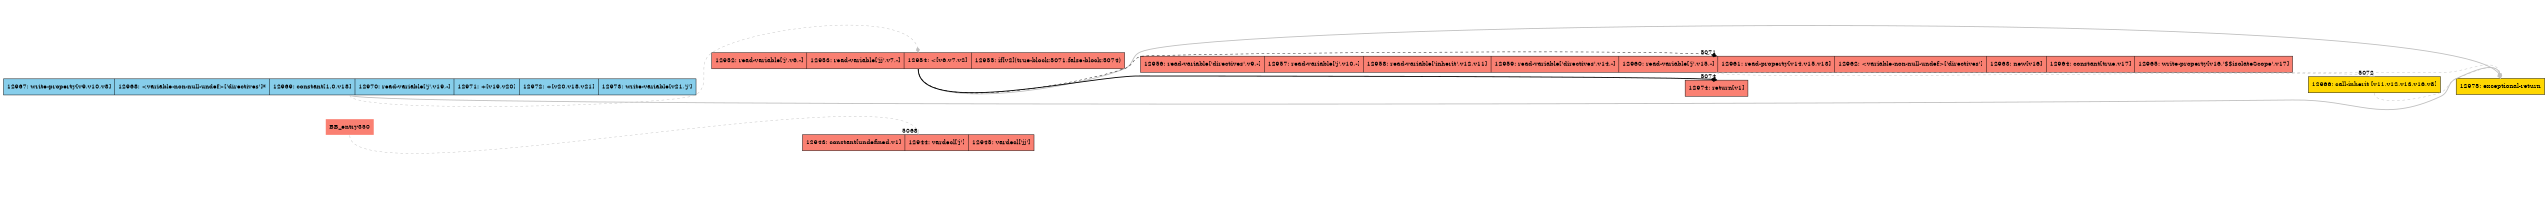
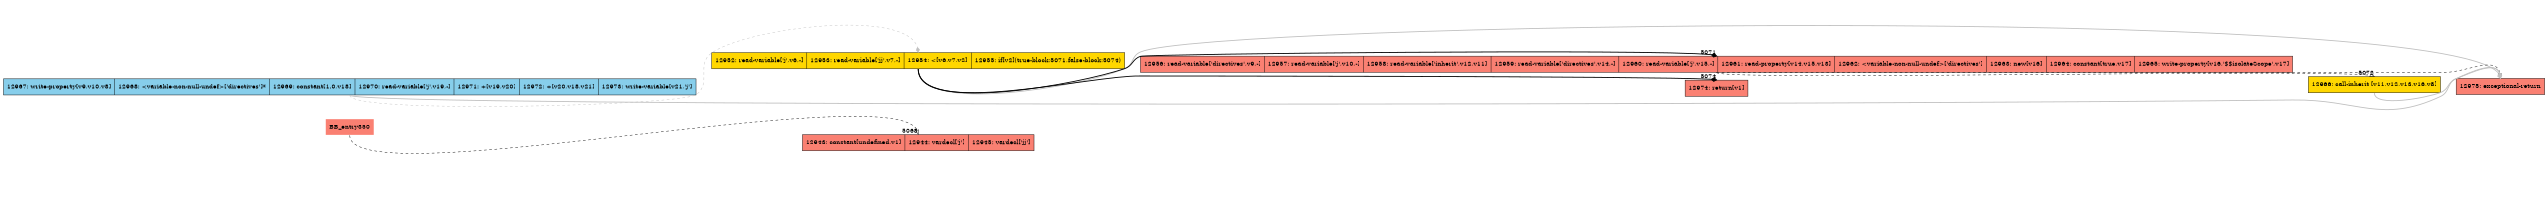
(1306, 53) -> (1306, 53)
(918, 61) -> (918, 61)
(1953, 73) -> (1953, 73)
(1945, 75) -> (1945, 75)
(2500, 86) -> (2500, 86)
(2440, 93) -> (2440, 93)
(632, 135) -> (632, 135)
